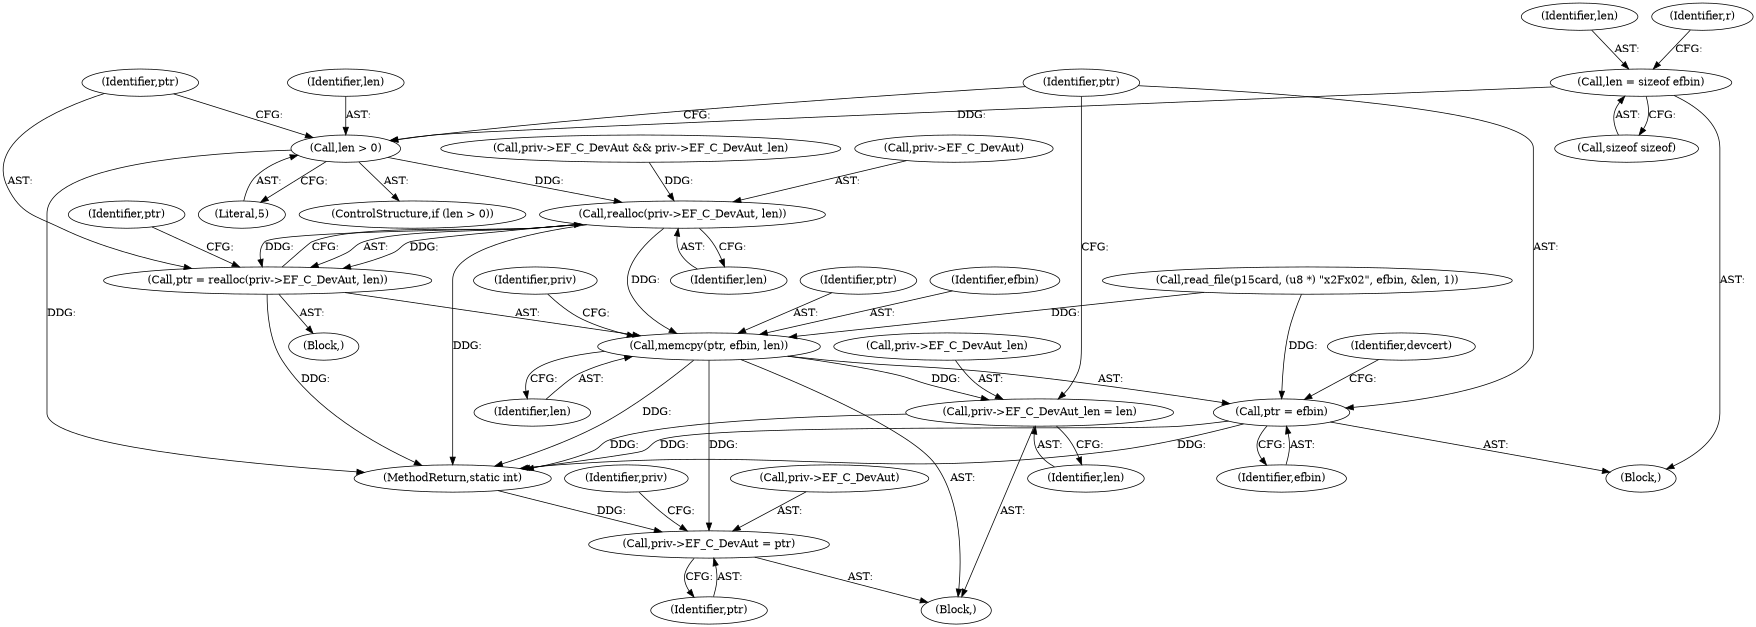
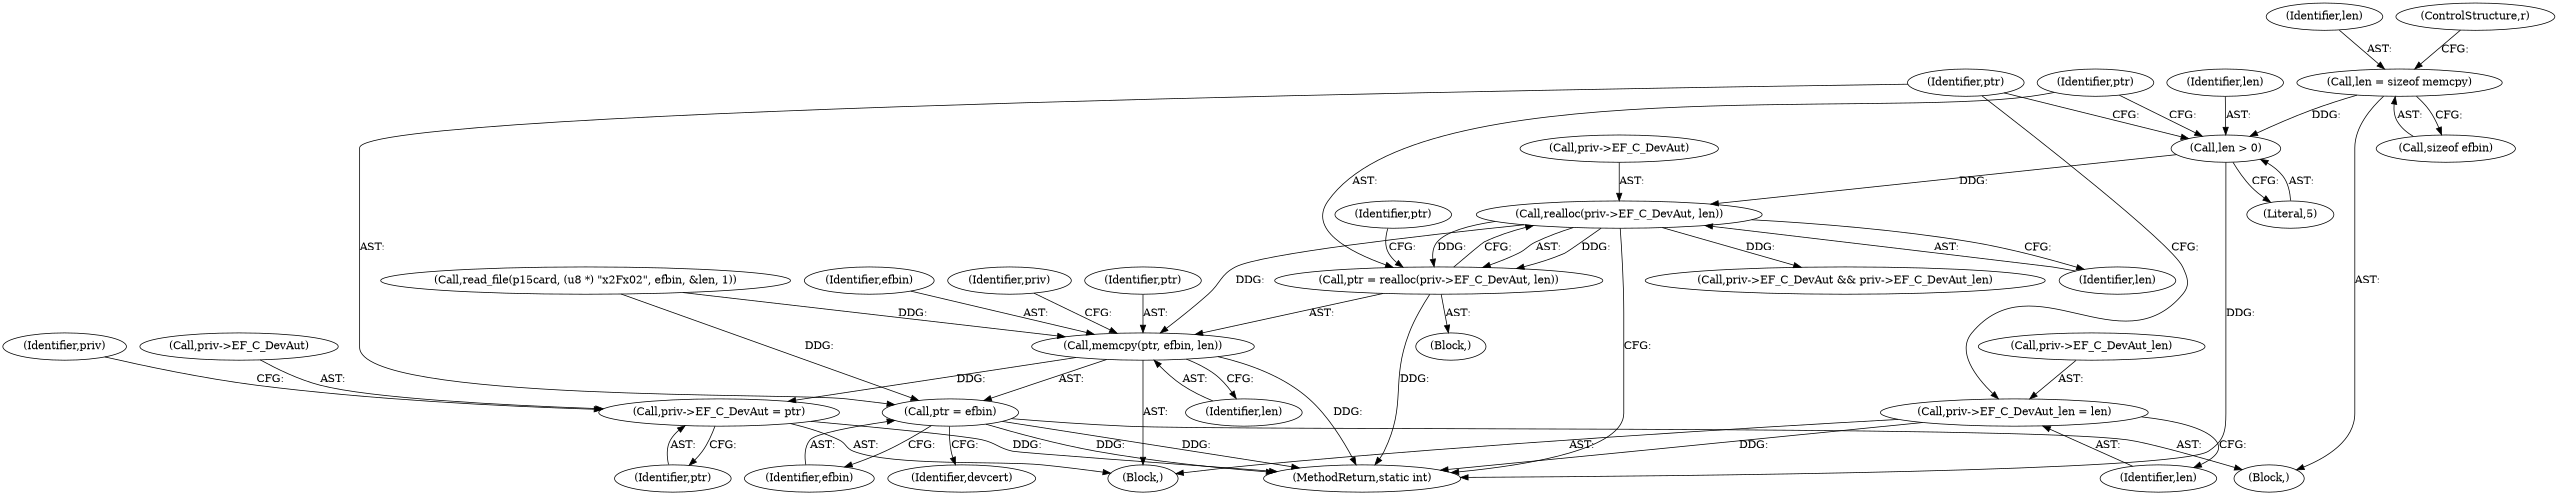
(1702, 17) -> (2475, 17)
(1641, 83) -> (2400, 83)
(1627, 149) -> (2446, 149)
(660, 178) -> (1728, 246)
(413, 215) -> none
(469, 347) -> (1639, 347)
(886, 372) -> none
(1345, 378) -> (950, 442)
(576, 510) -> (1039, 454)
